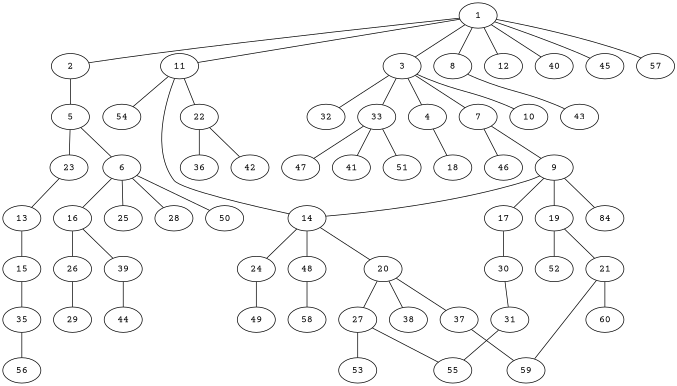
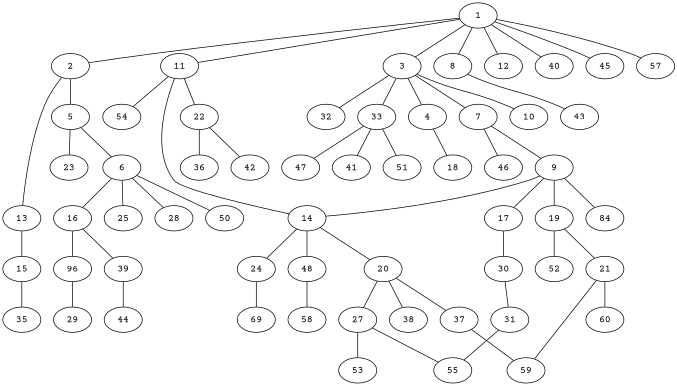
(45, 193) -> (34, 139)
(73, 269) -> (73, 269)
(256, 320) -> (256, 320)
(22, 370) -> none
